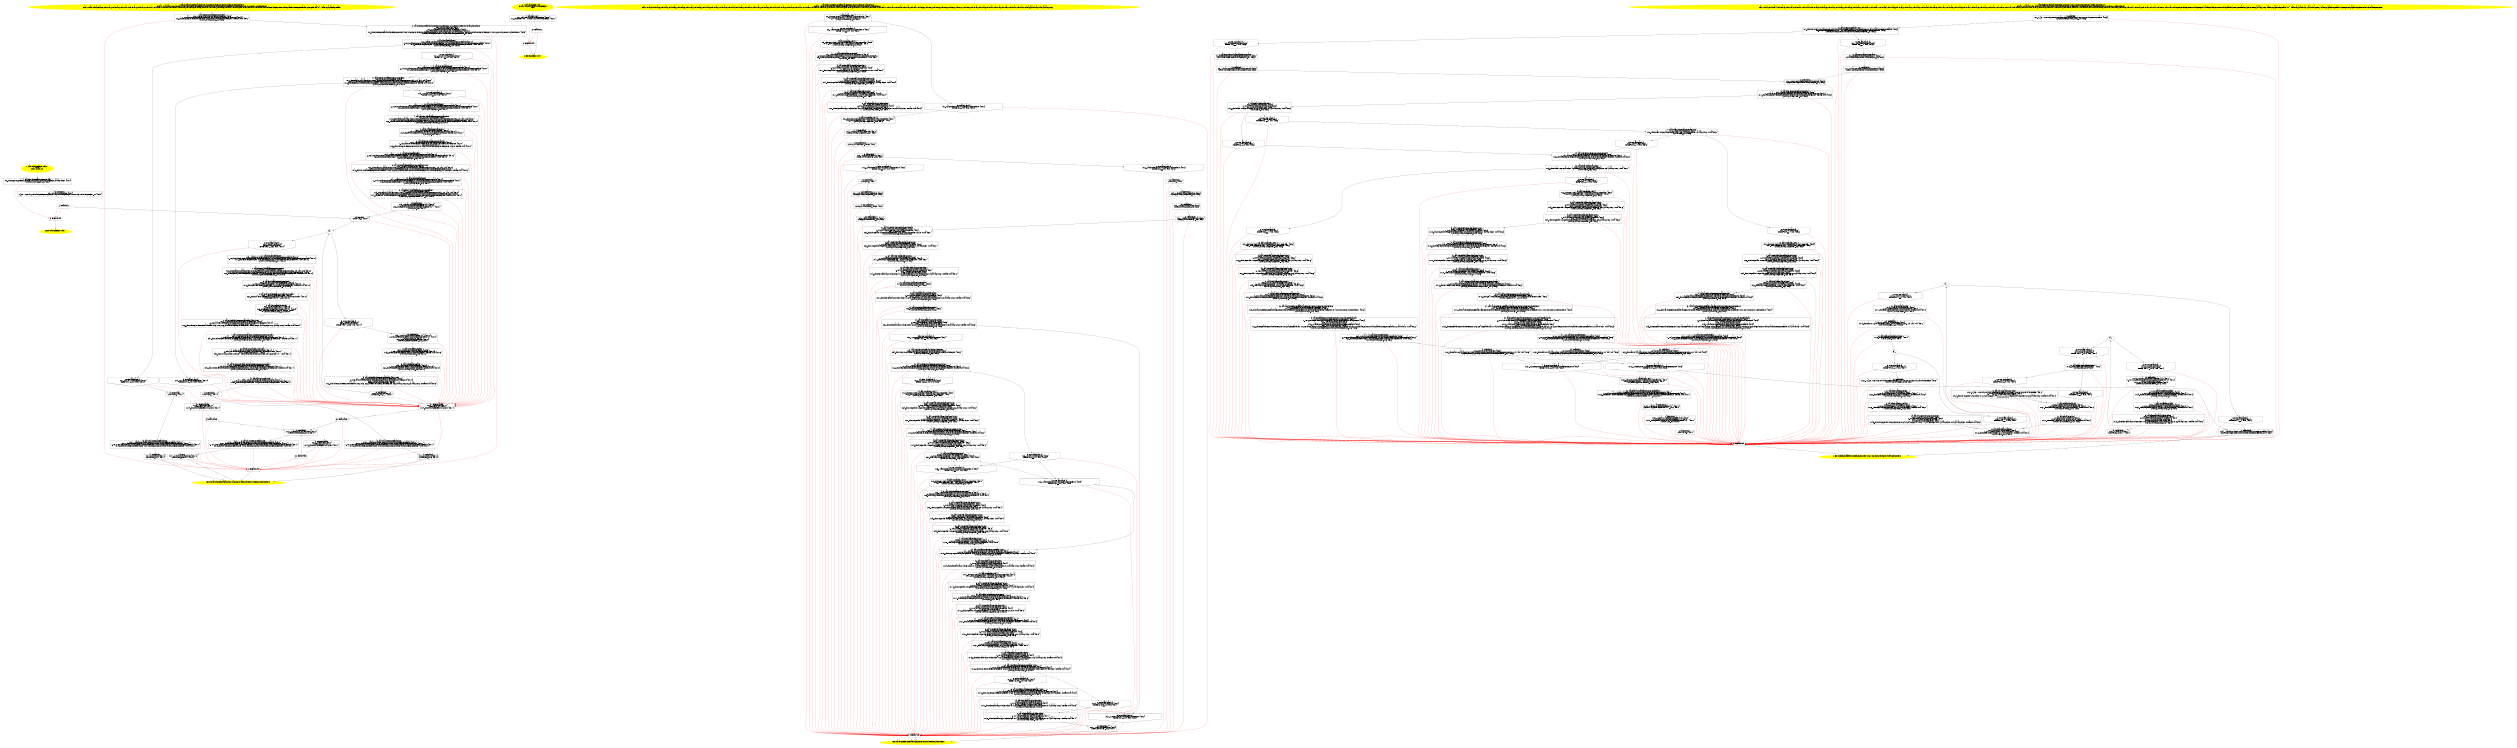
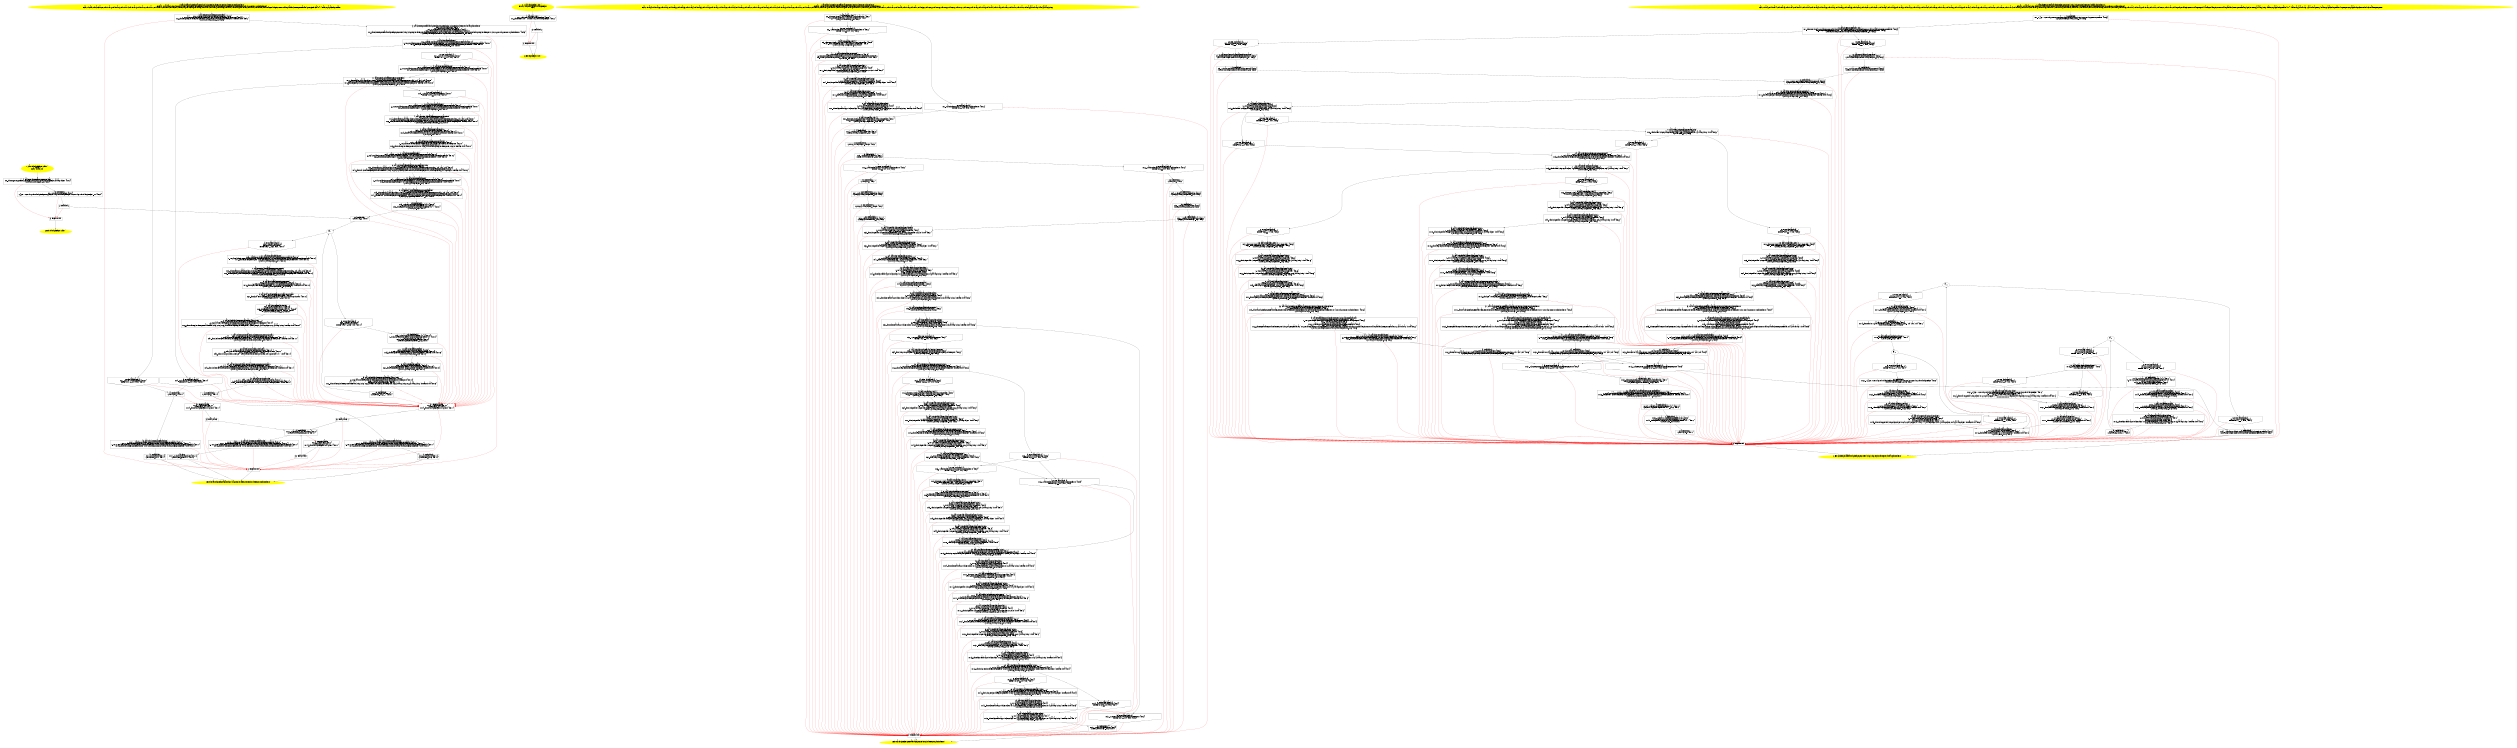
(360, 219) -> (360, 219)
